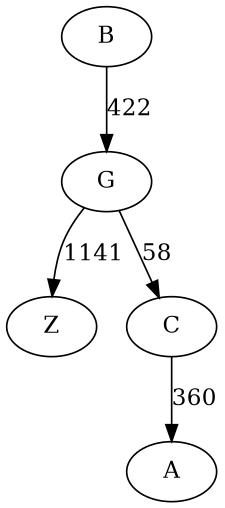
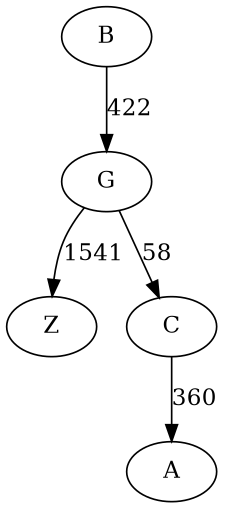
(94, 254) -> (94, 254)
